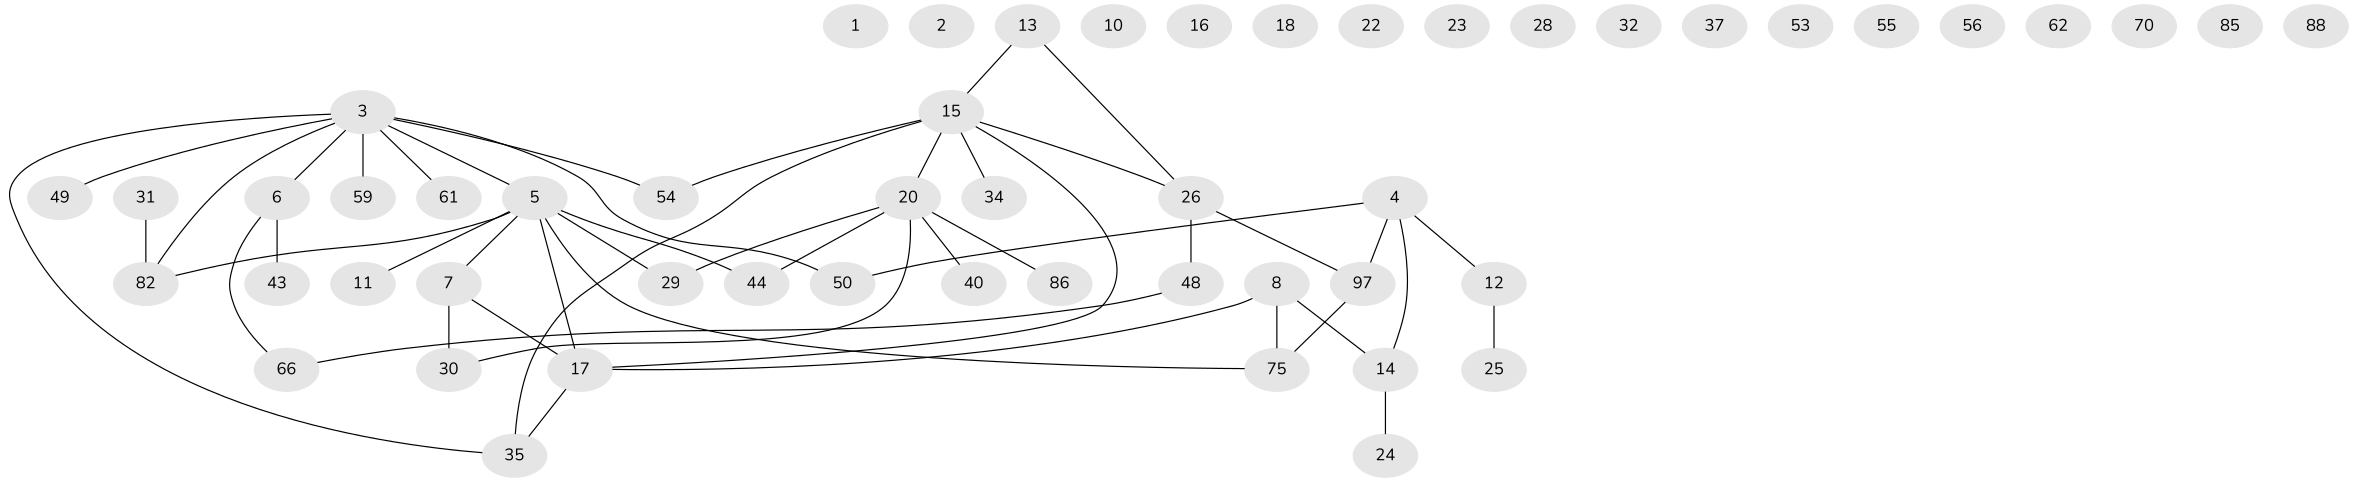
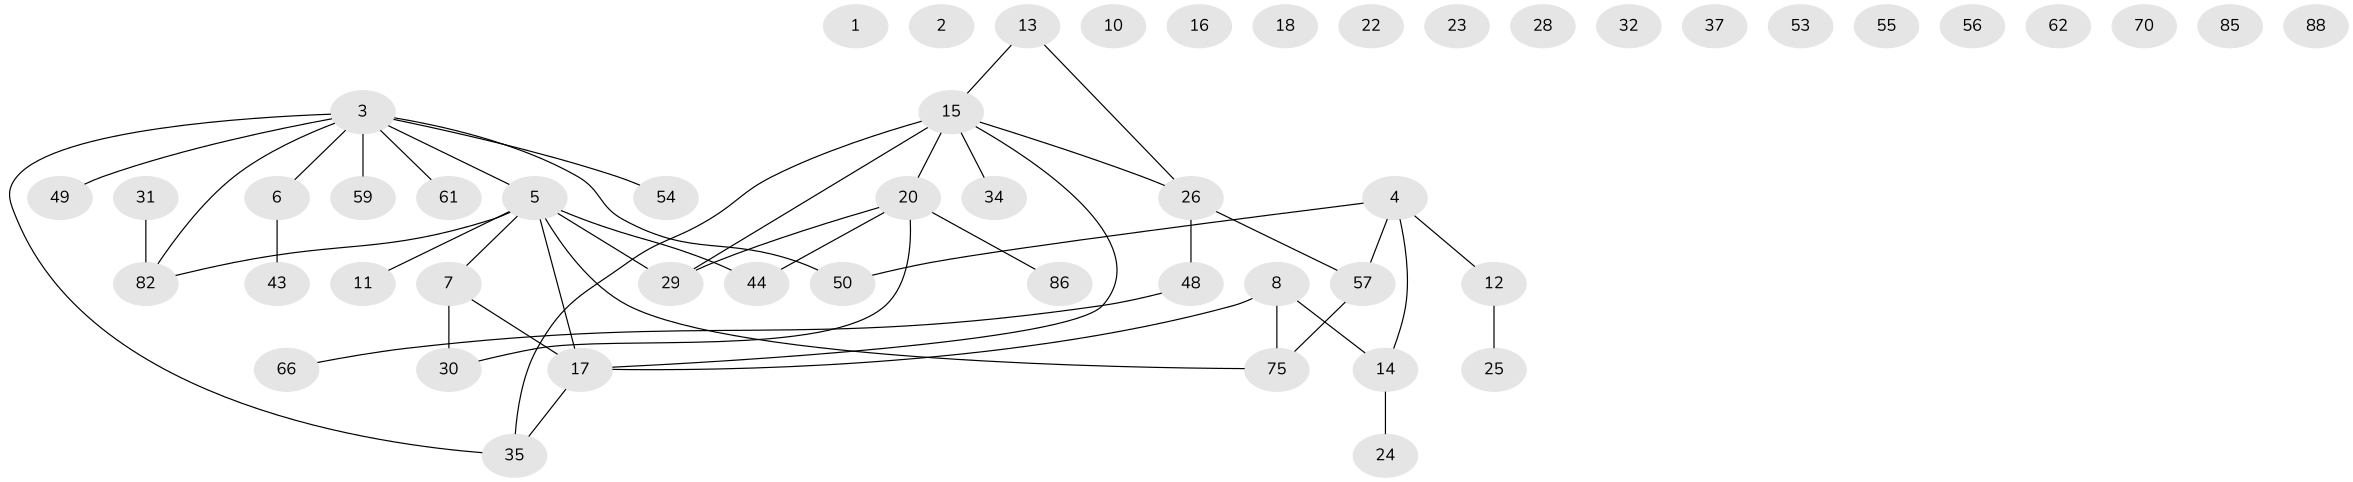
(806, 149) -> (811, 198)
(974, 284) -> none
(1363, 284) -> (1363, 284)
(230, 286) -> none
